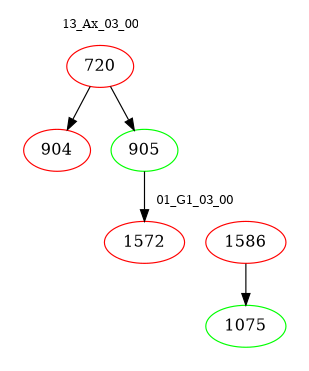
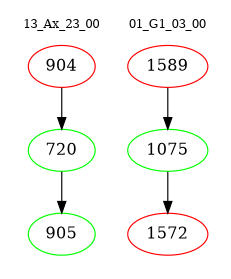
(101, 25) -> (62, 25)
(100, 66) -> (62, 150)
(82, 103) -> (62, 103)
(144, 197) -> (168, 187)
(246, 242) -> (168, 66)
